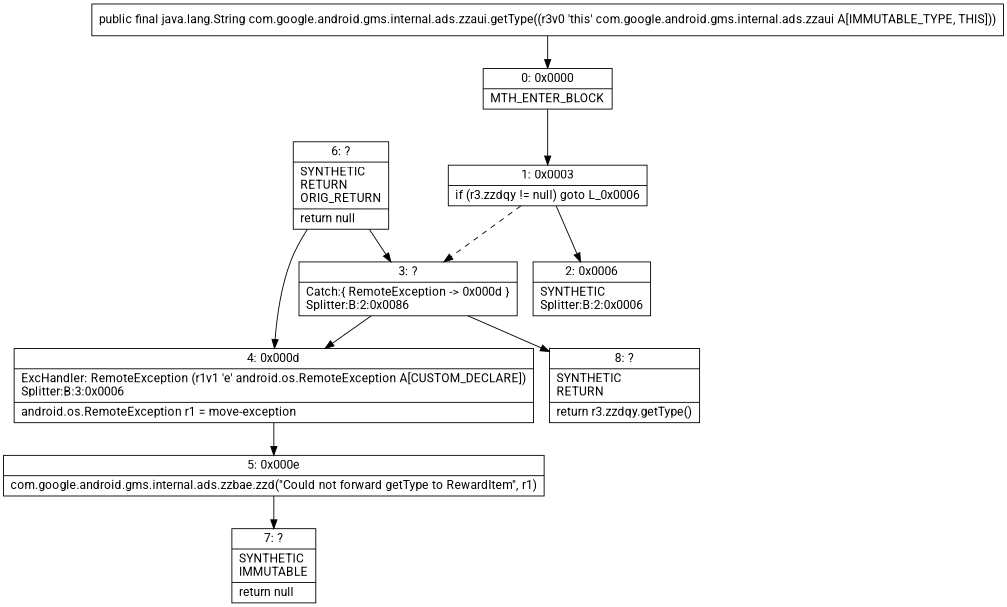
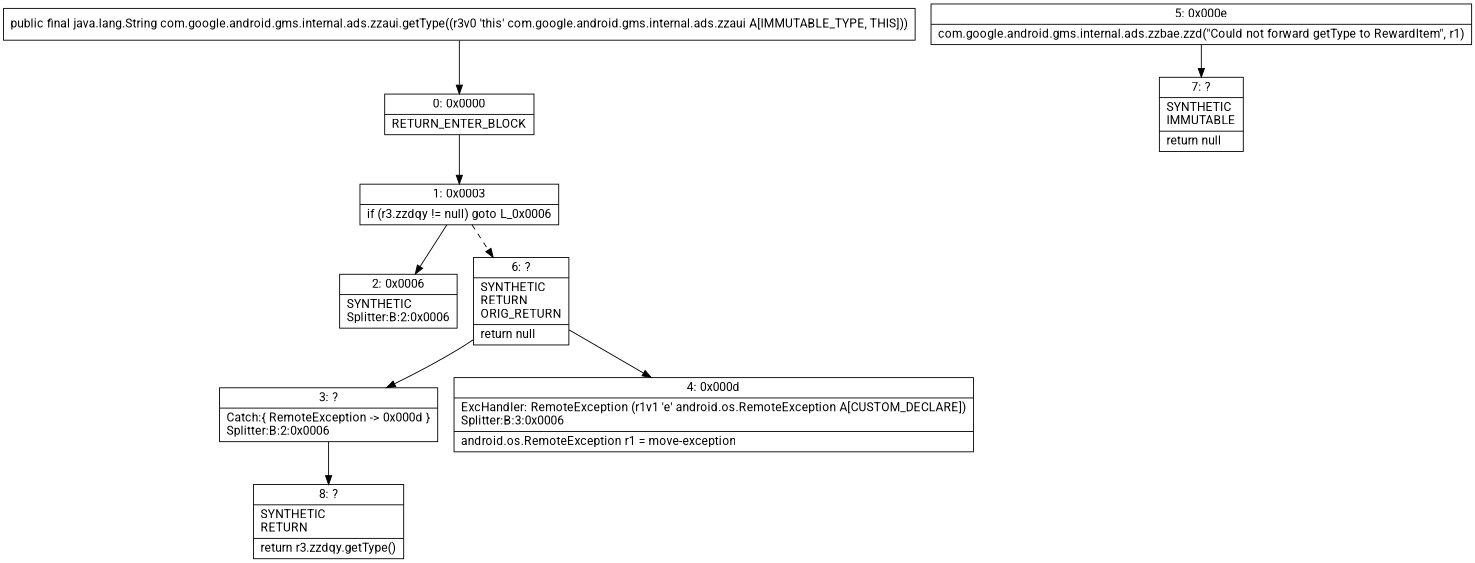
(548, 98) -> (459, 124)
(486, 231) -> (480, 237)
(358, 305) -> (278, 431)
(352, 330) -> none
(274, 435) -> none
